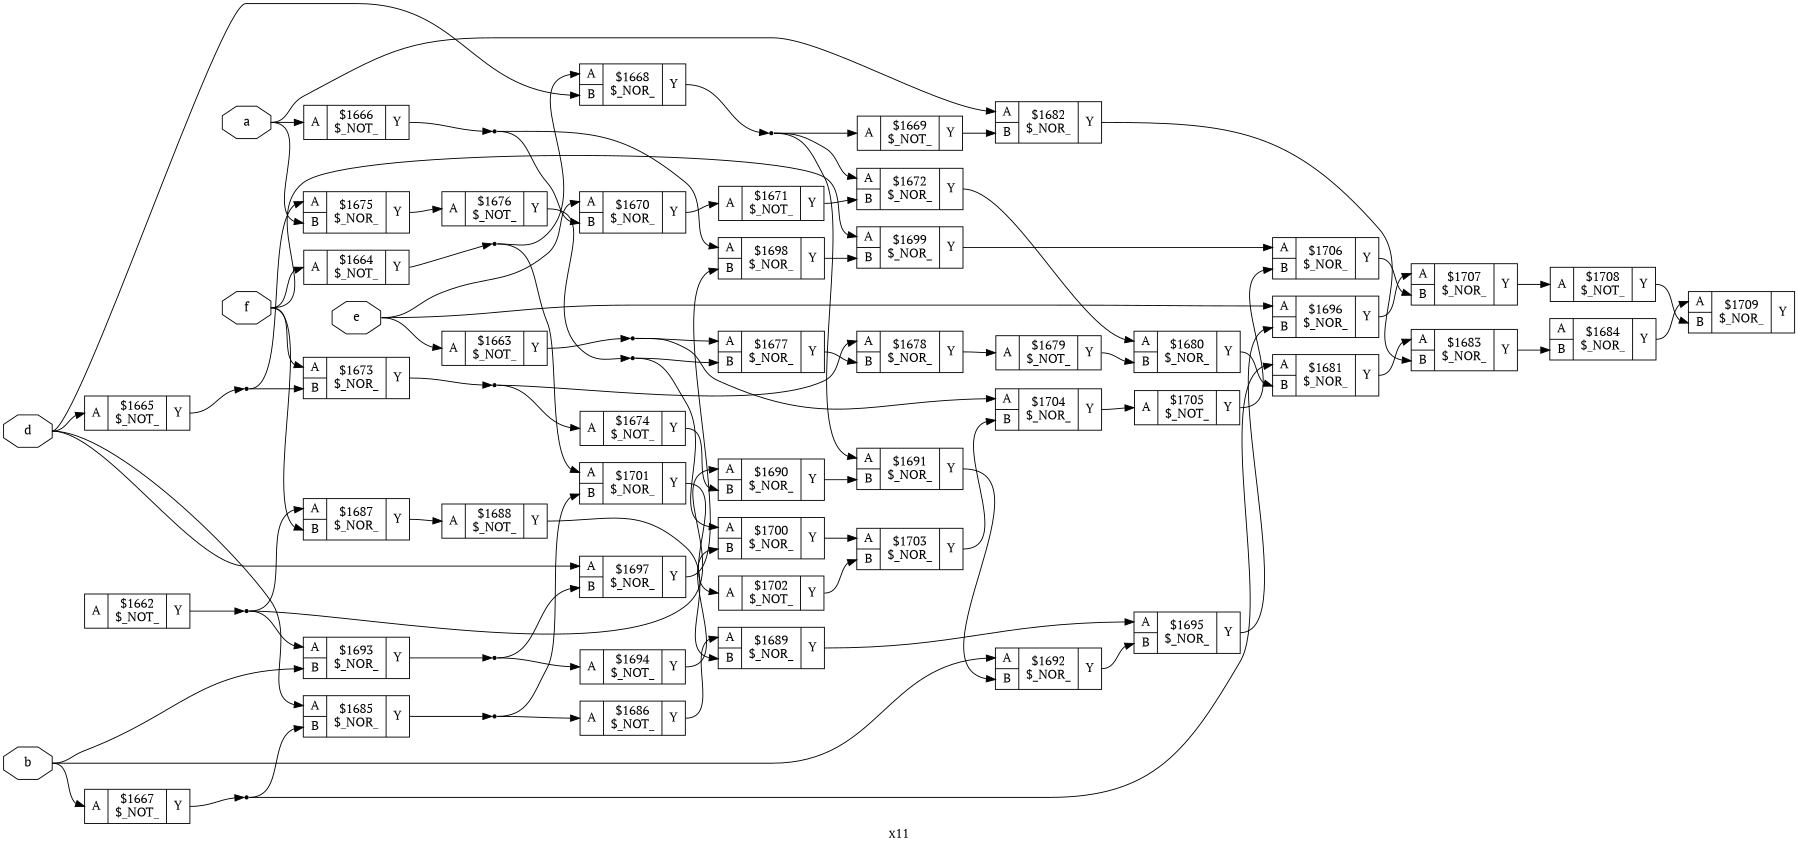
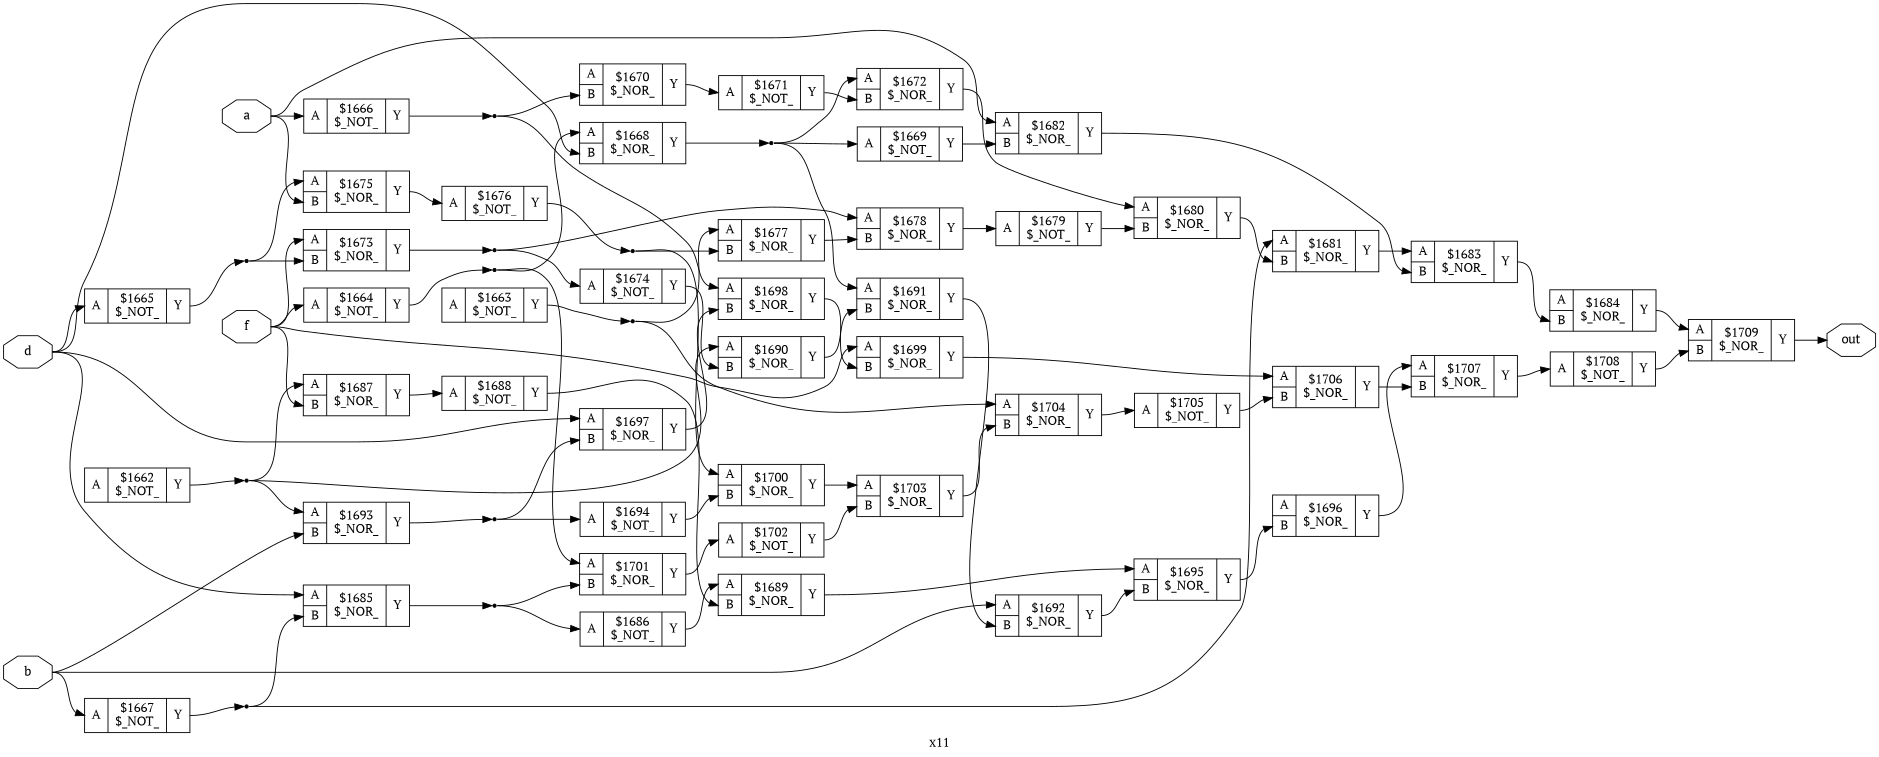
(356, 318) -> none
none -> (1851, 340)
